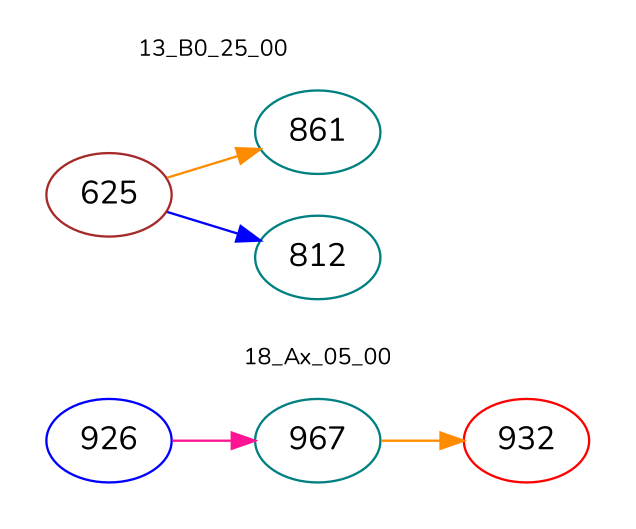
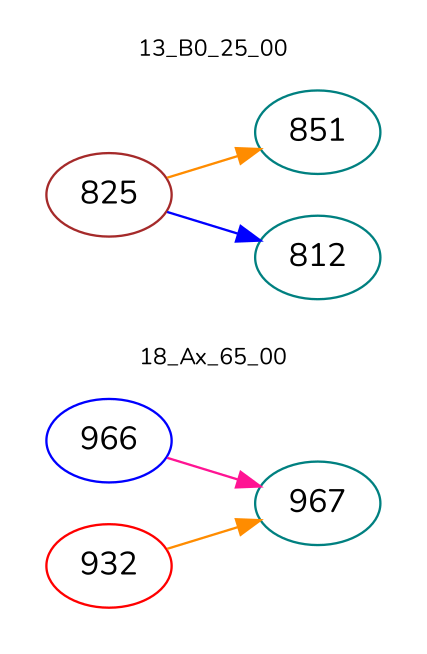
(318, 132) -> (318, 132)
(109, 195) -> (109, 195)
(318, 358) -> (213, 358)
(109, 441) -> (109, 441)
(411, 441) -> (202, 538)
